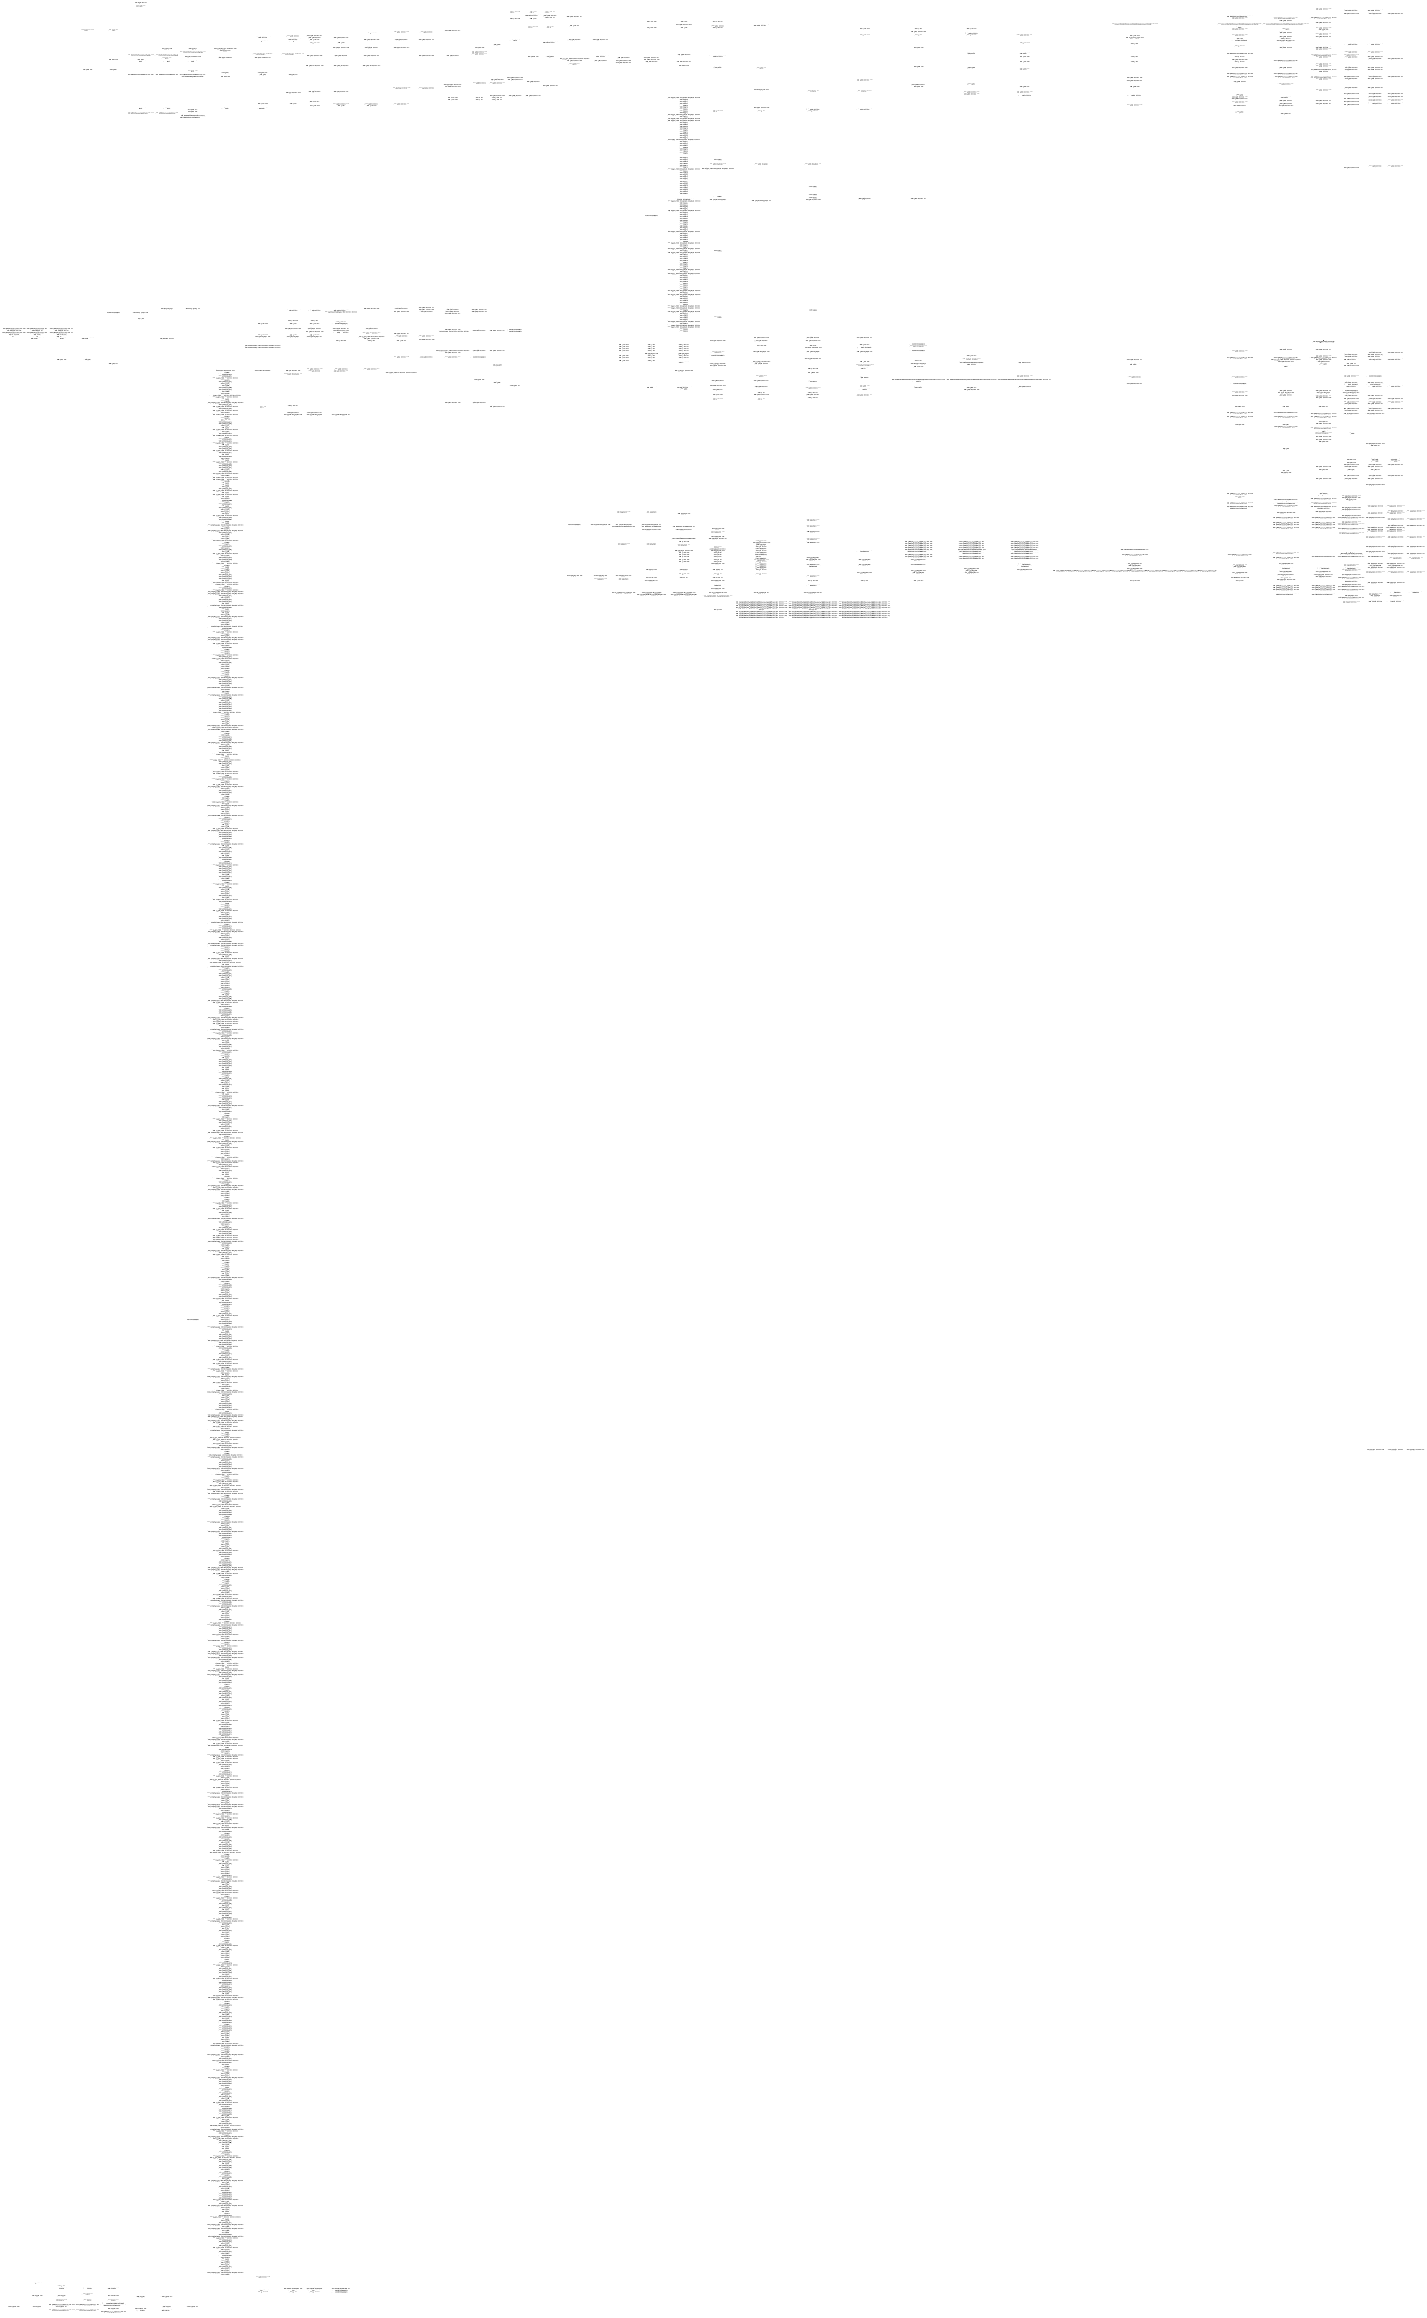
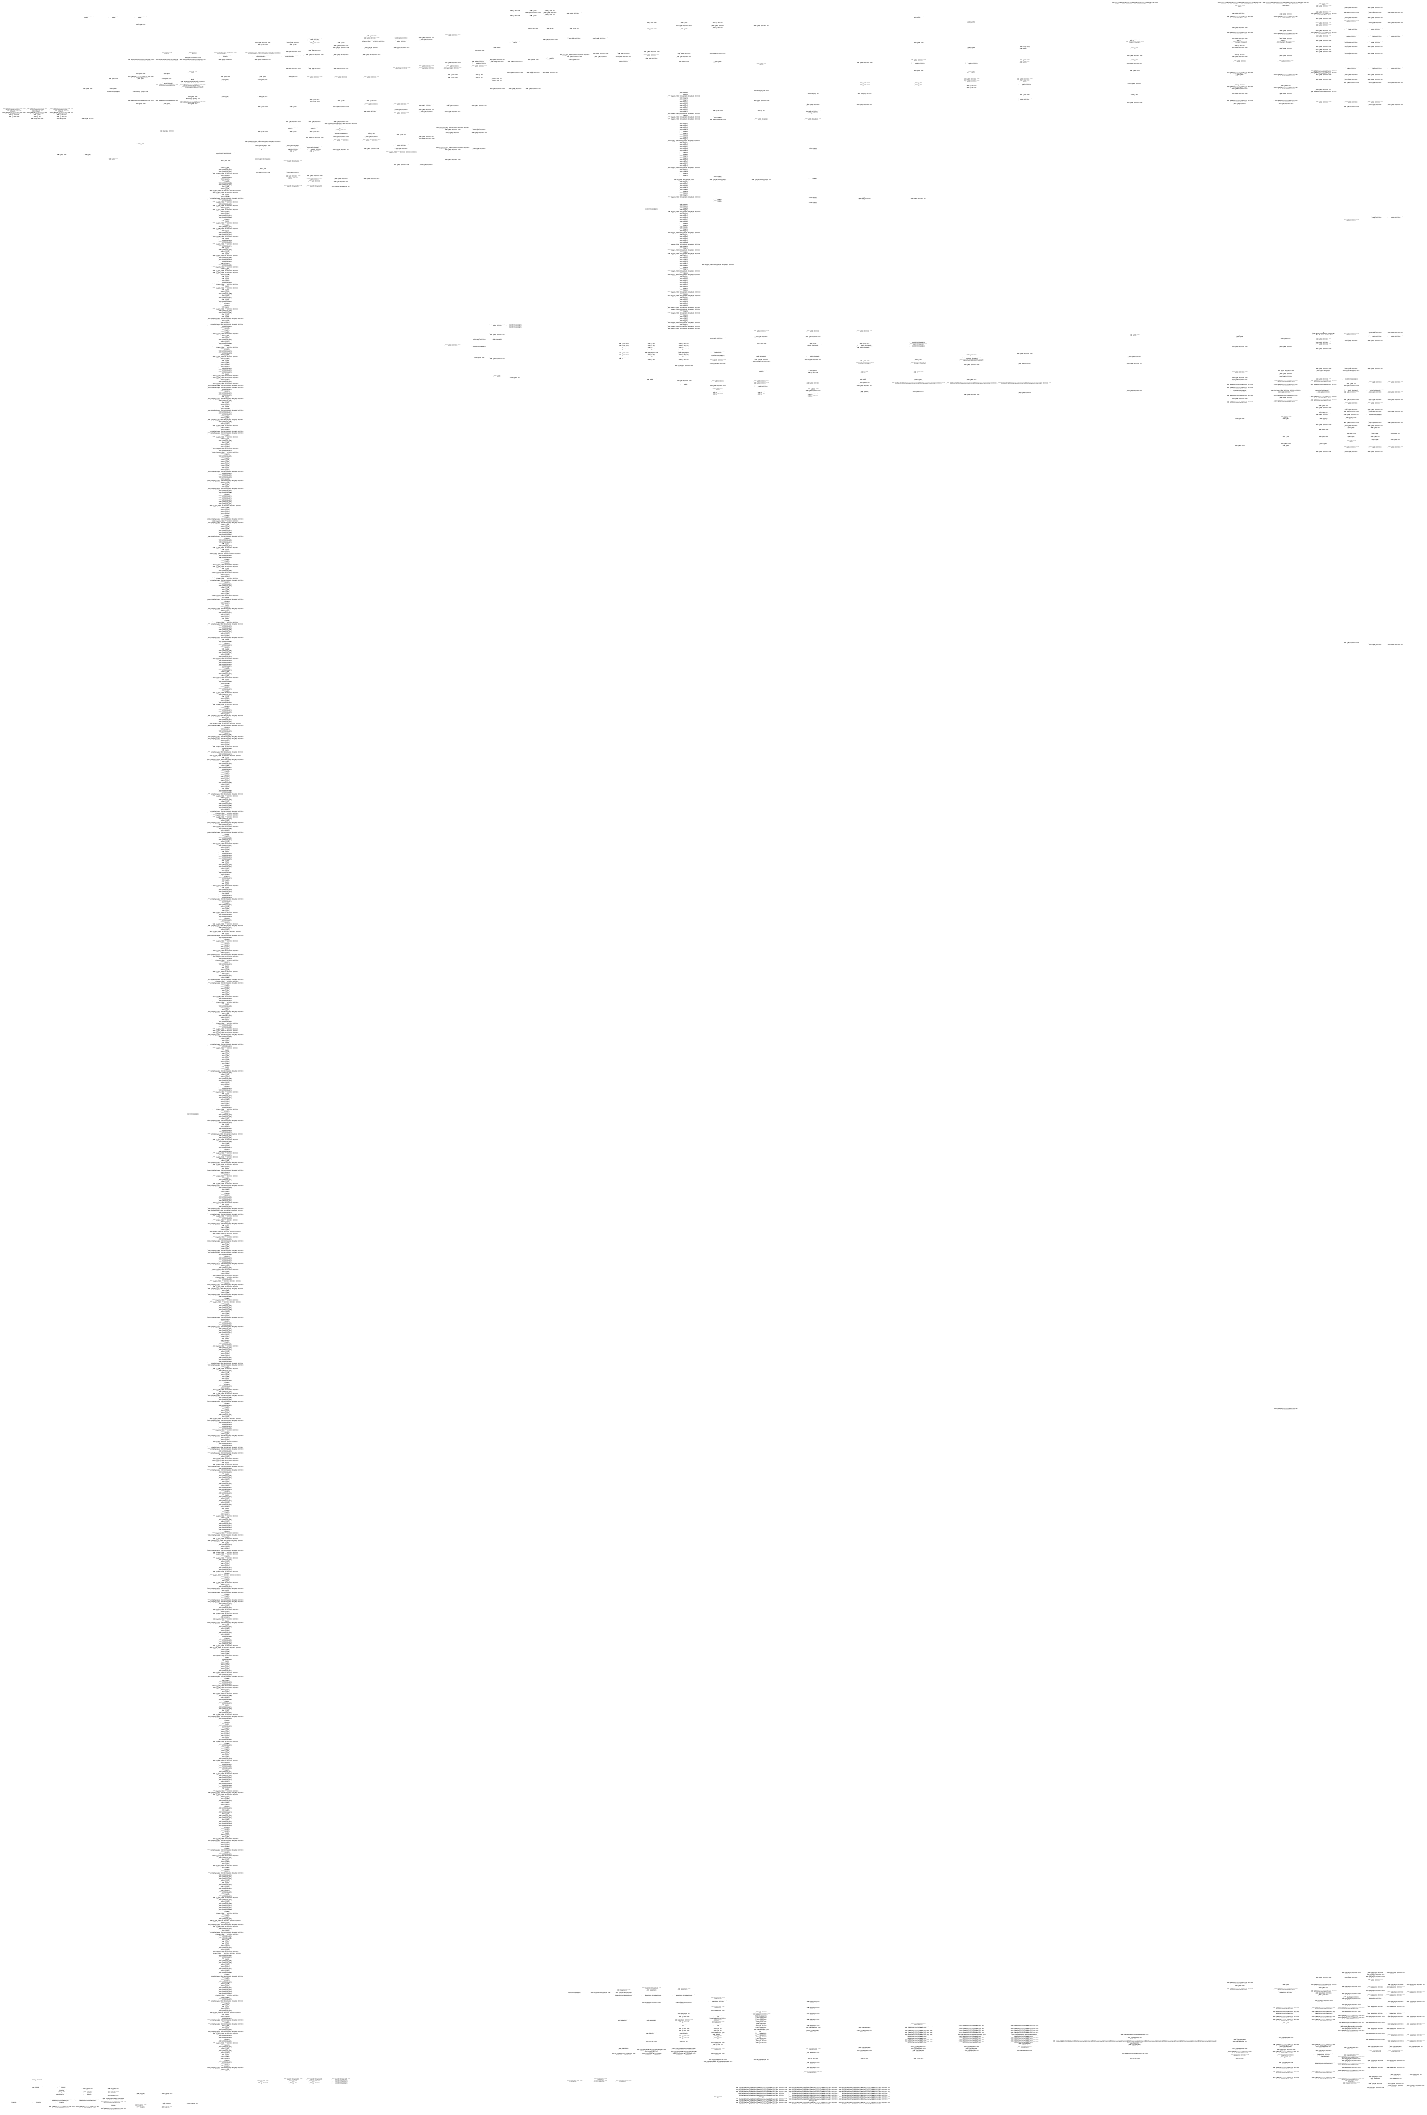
(1351, 168) -> none
none -> (225, 1249)
(222, 1455) -> (222, 1251)
